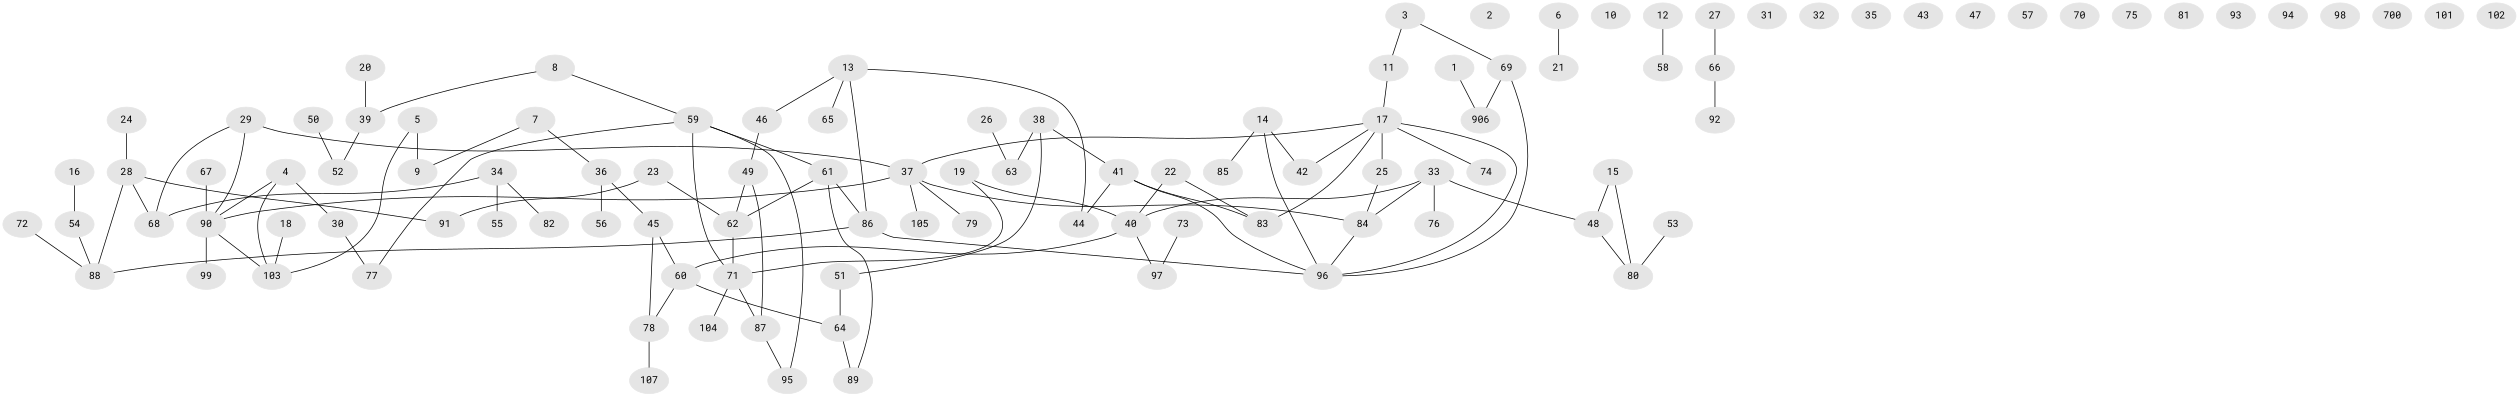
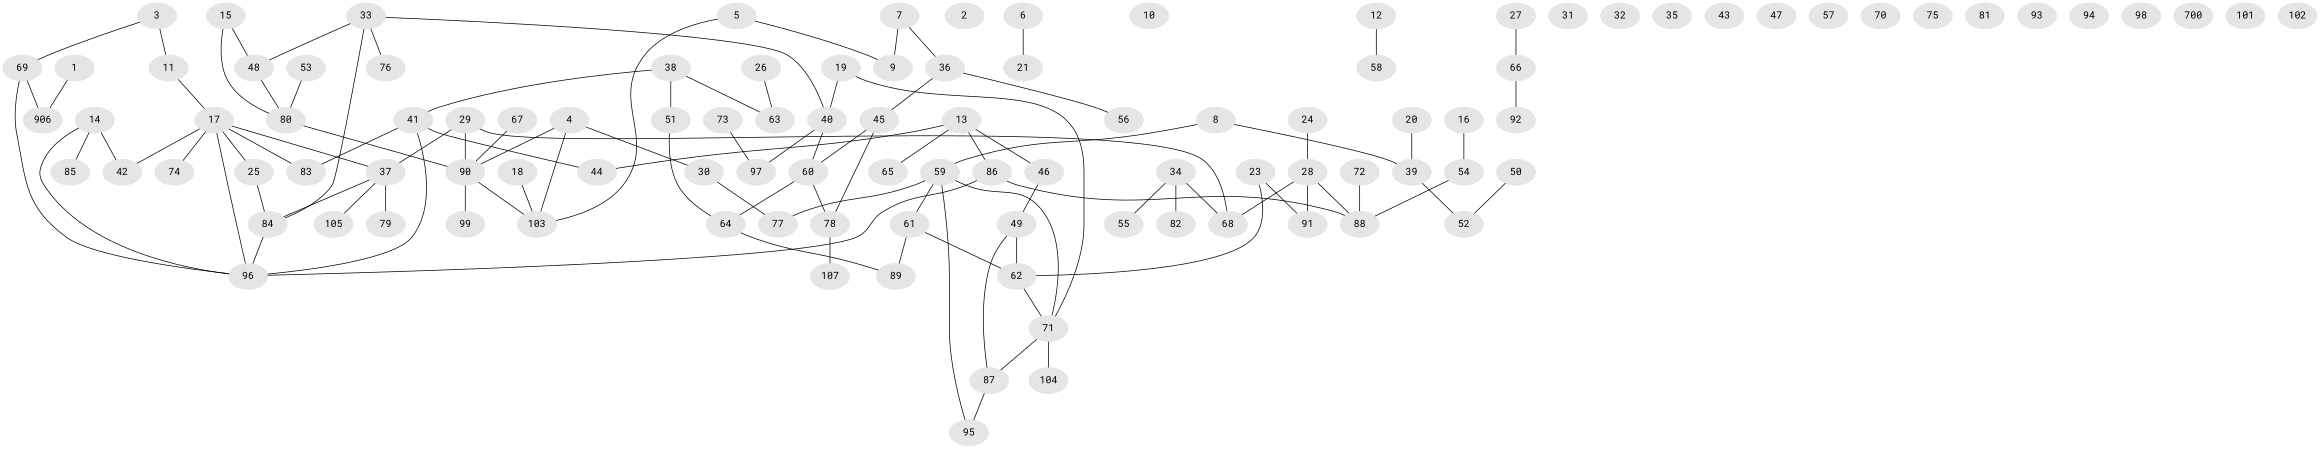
(1171, 172) -> none
(848, 198) -> none
(590, 199) -> (376, 146)
